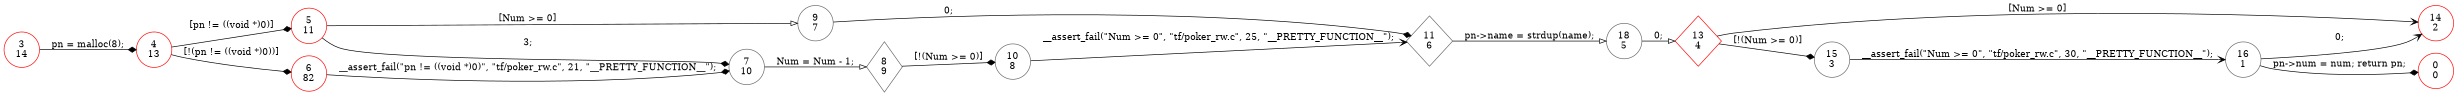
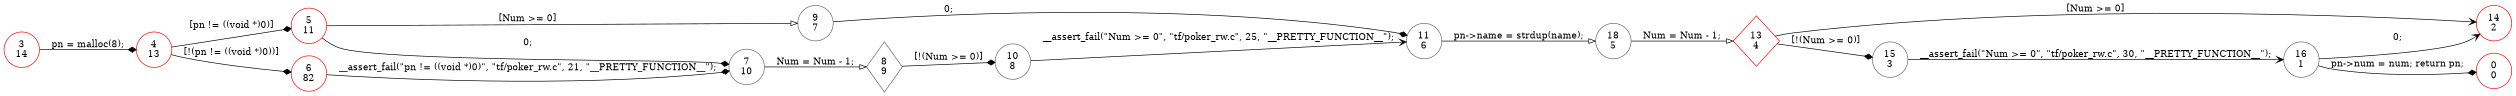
(1659, 36) -> (1682, 36)
(1429, 41) -> (1424, 41)
(528, 43) -> (528, 43)
